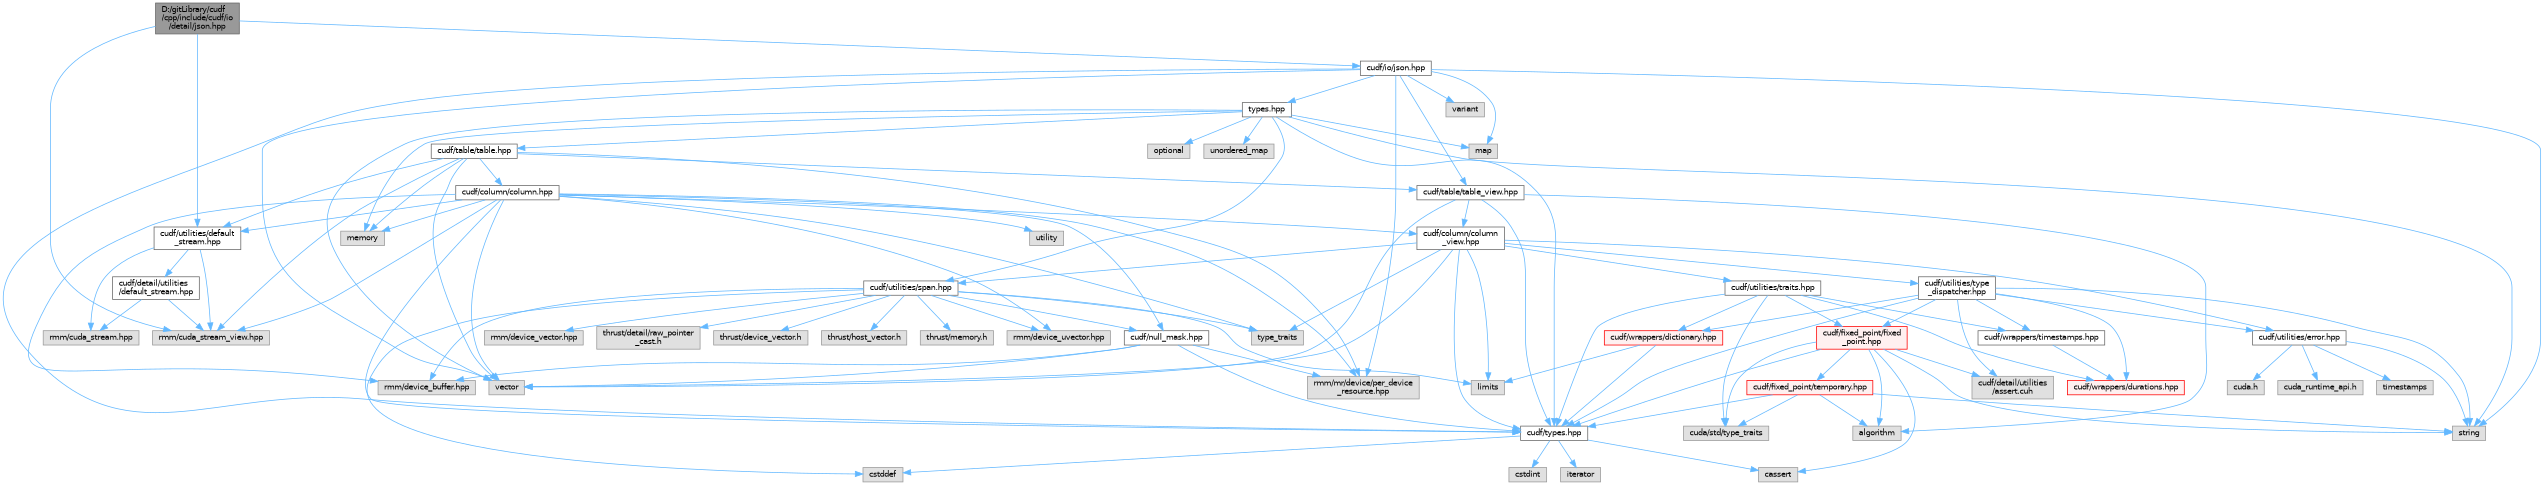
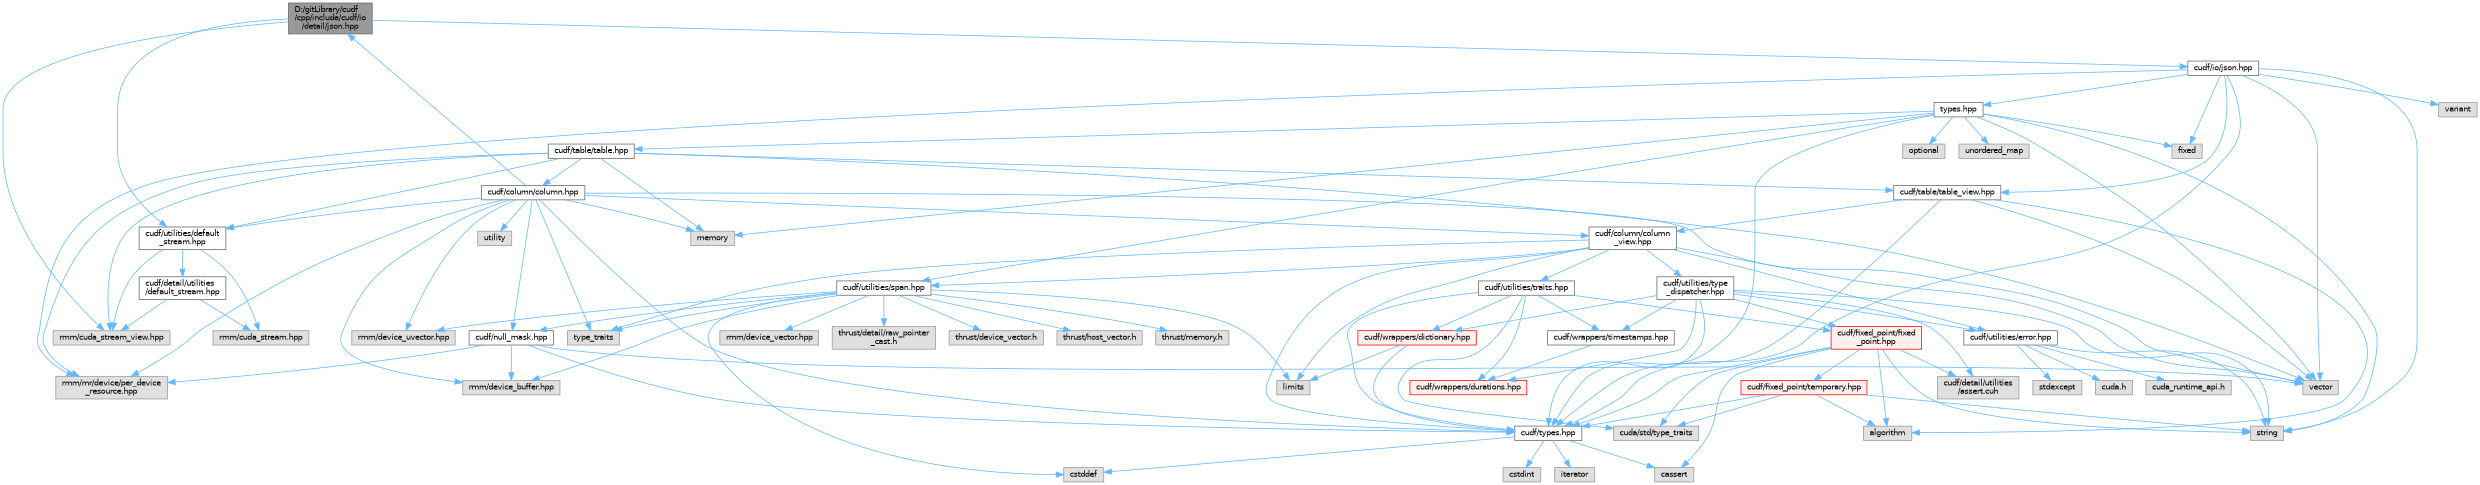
(1483, 151) -> (2187, 151)
(375, 273) -> (439, 112)
(2405, 388) -> (2057, 388)
